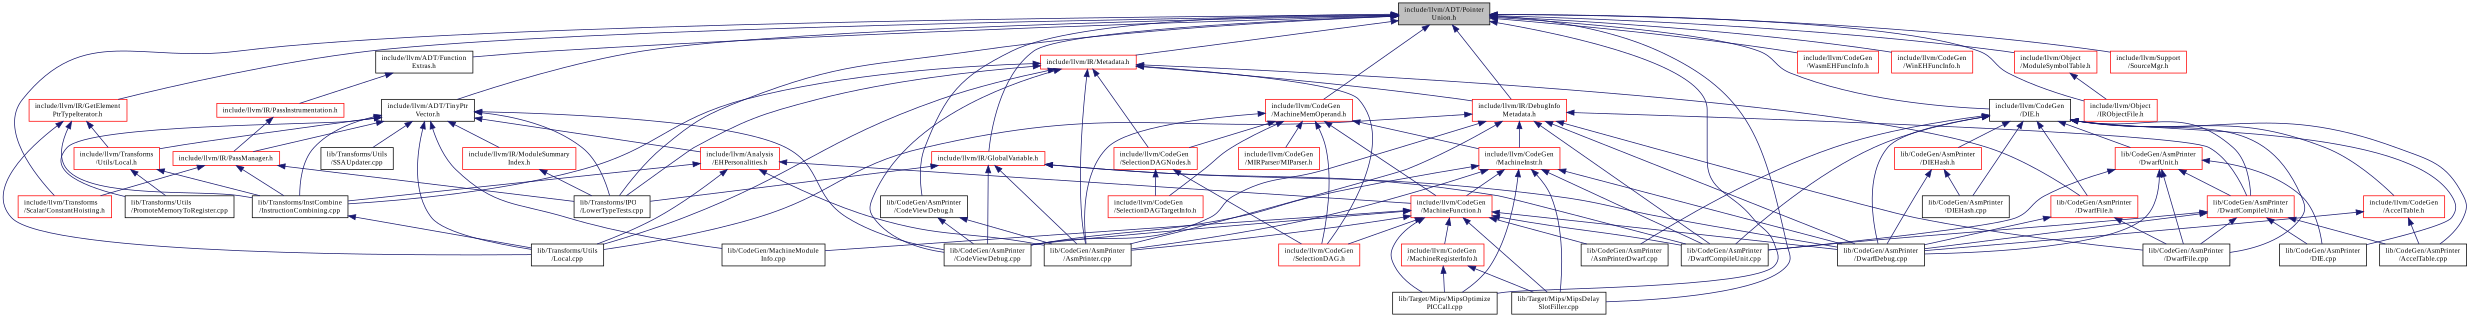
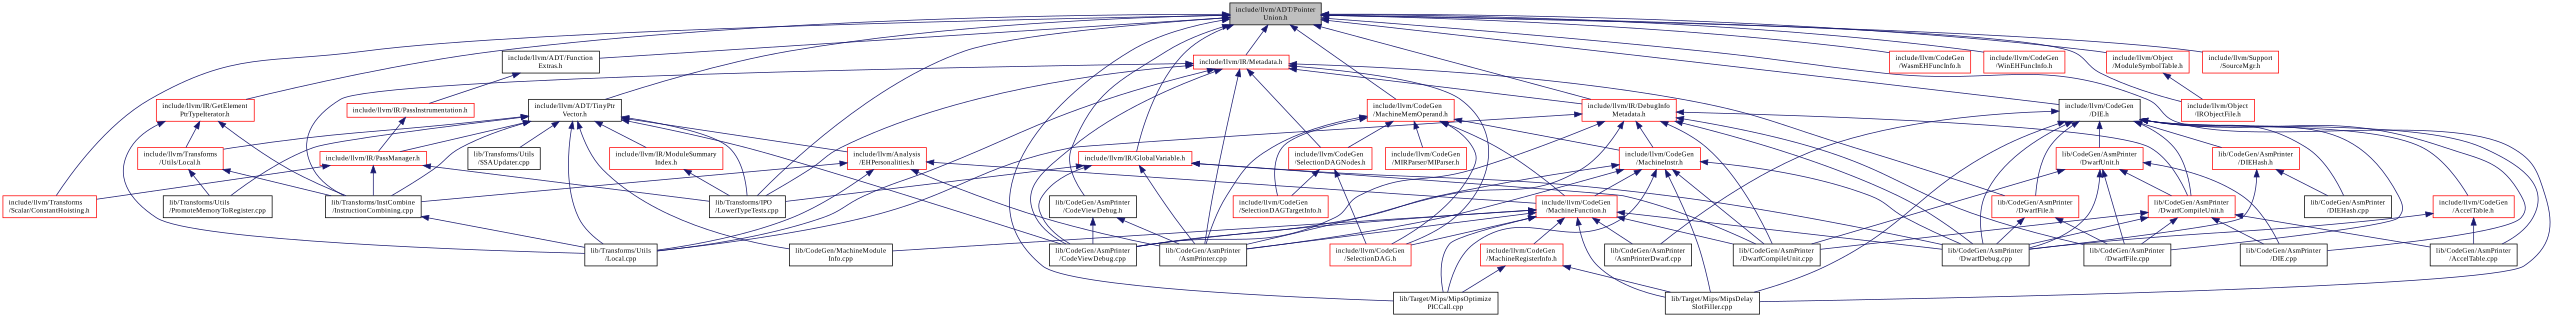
(1849, 160) -> (1922, 201)
